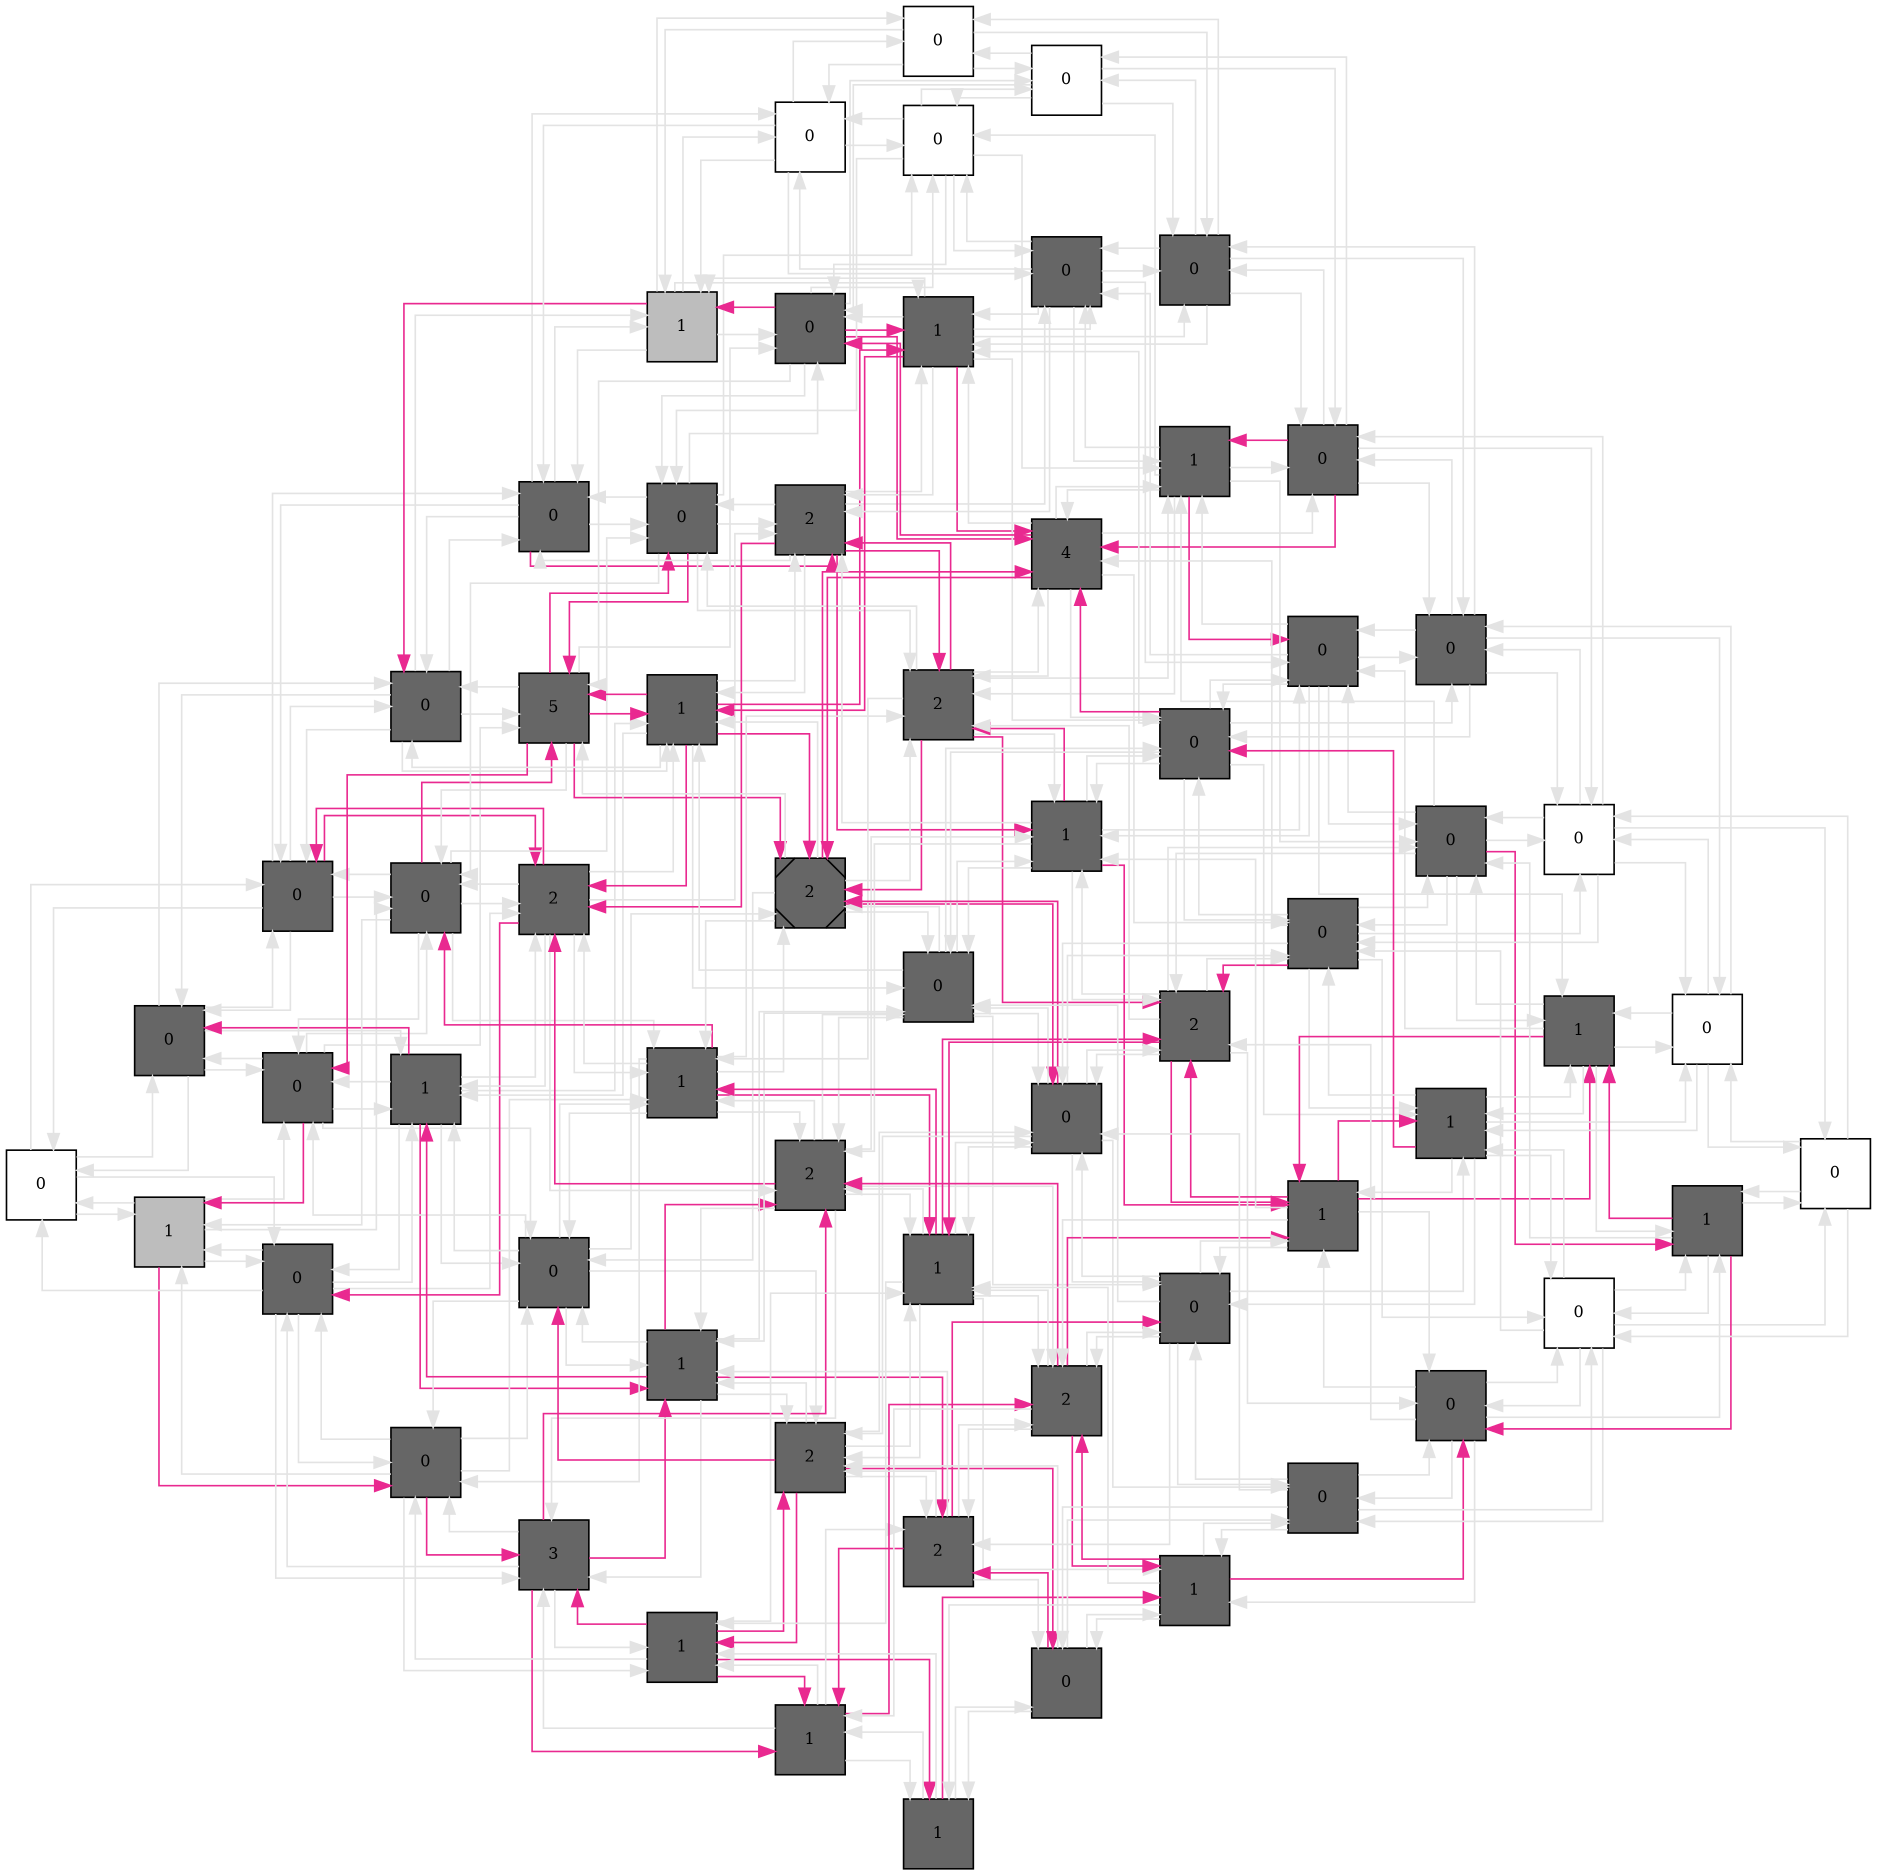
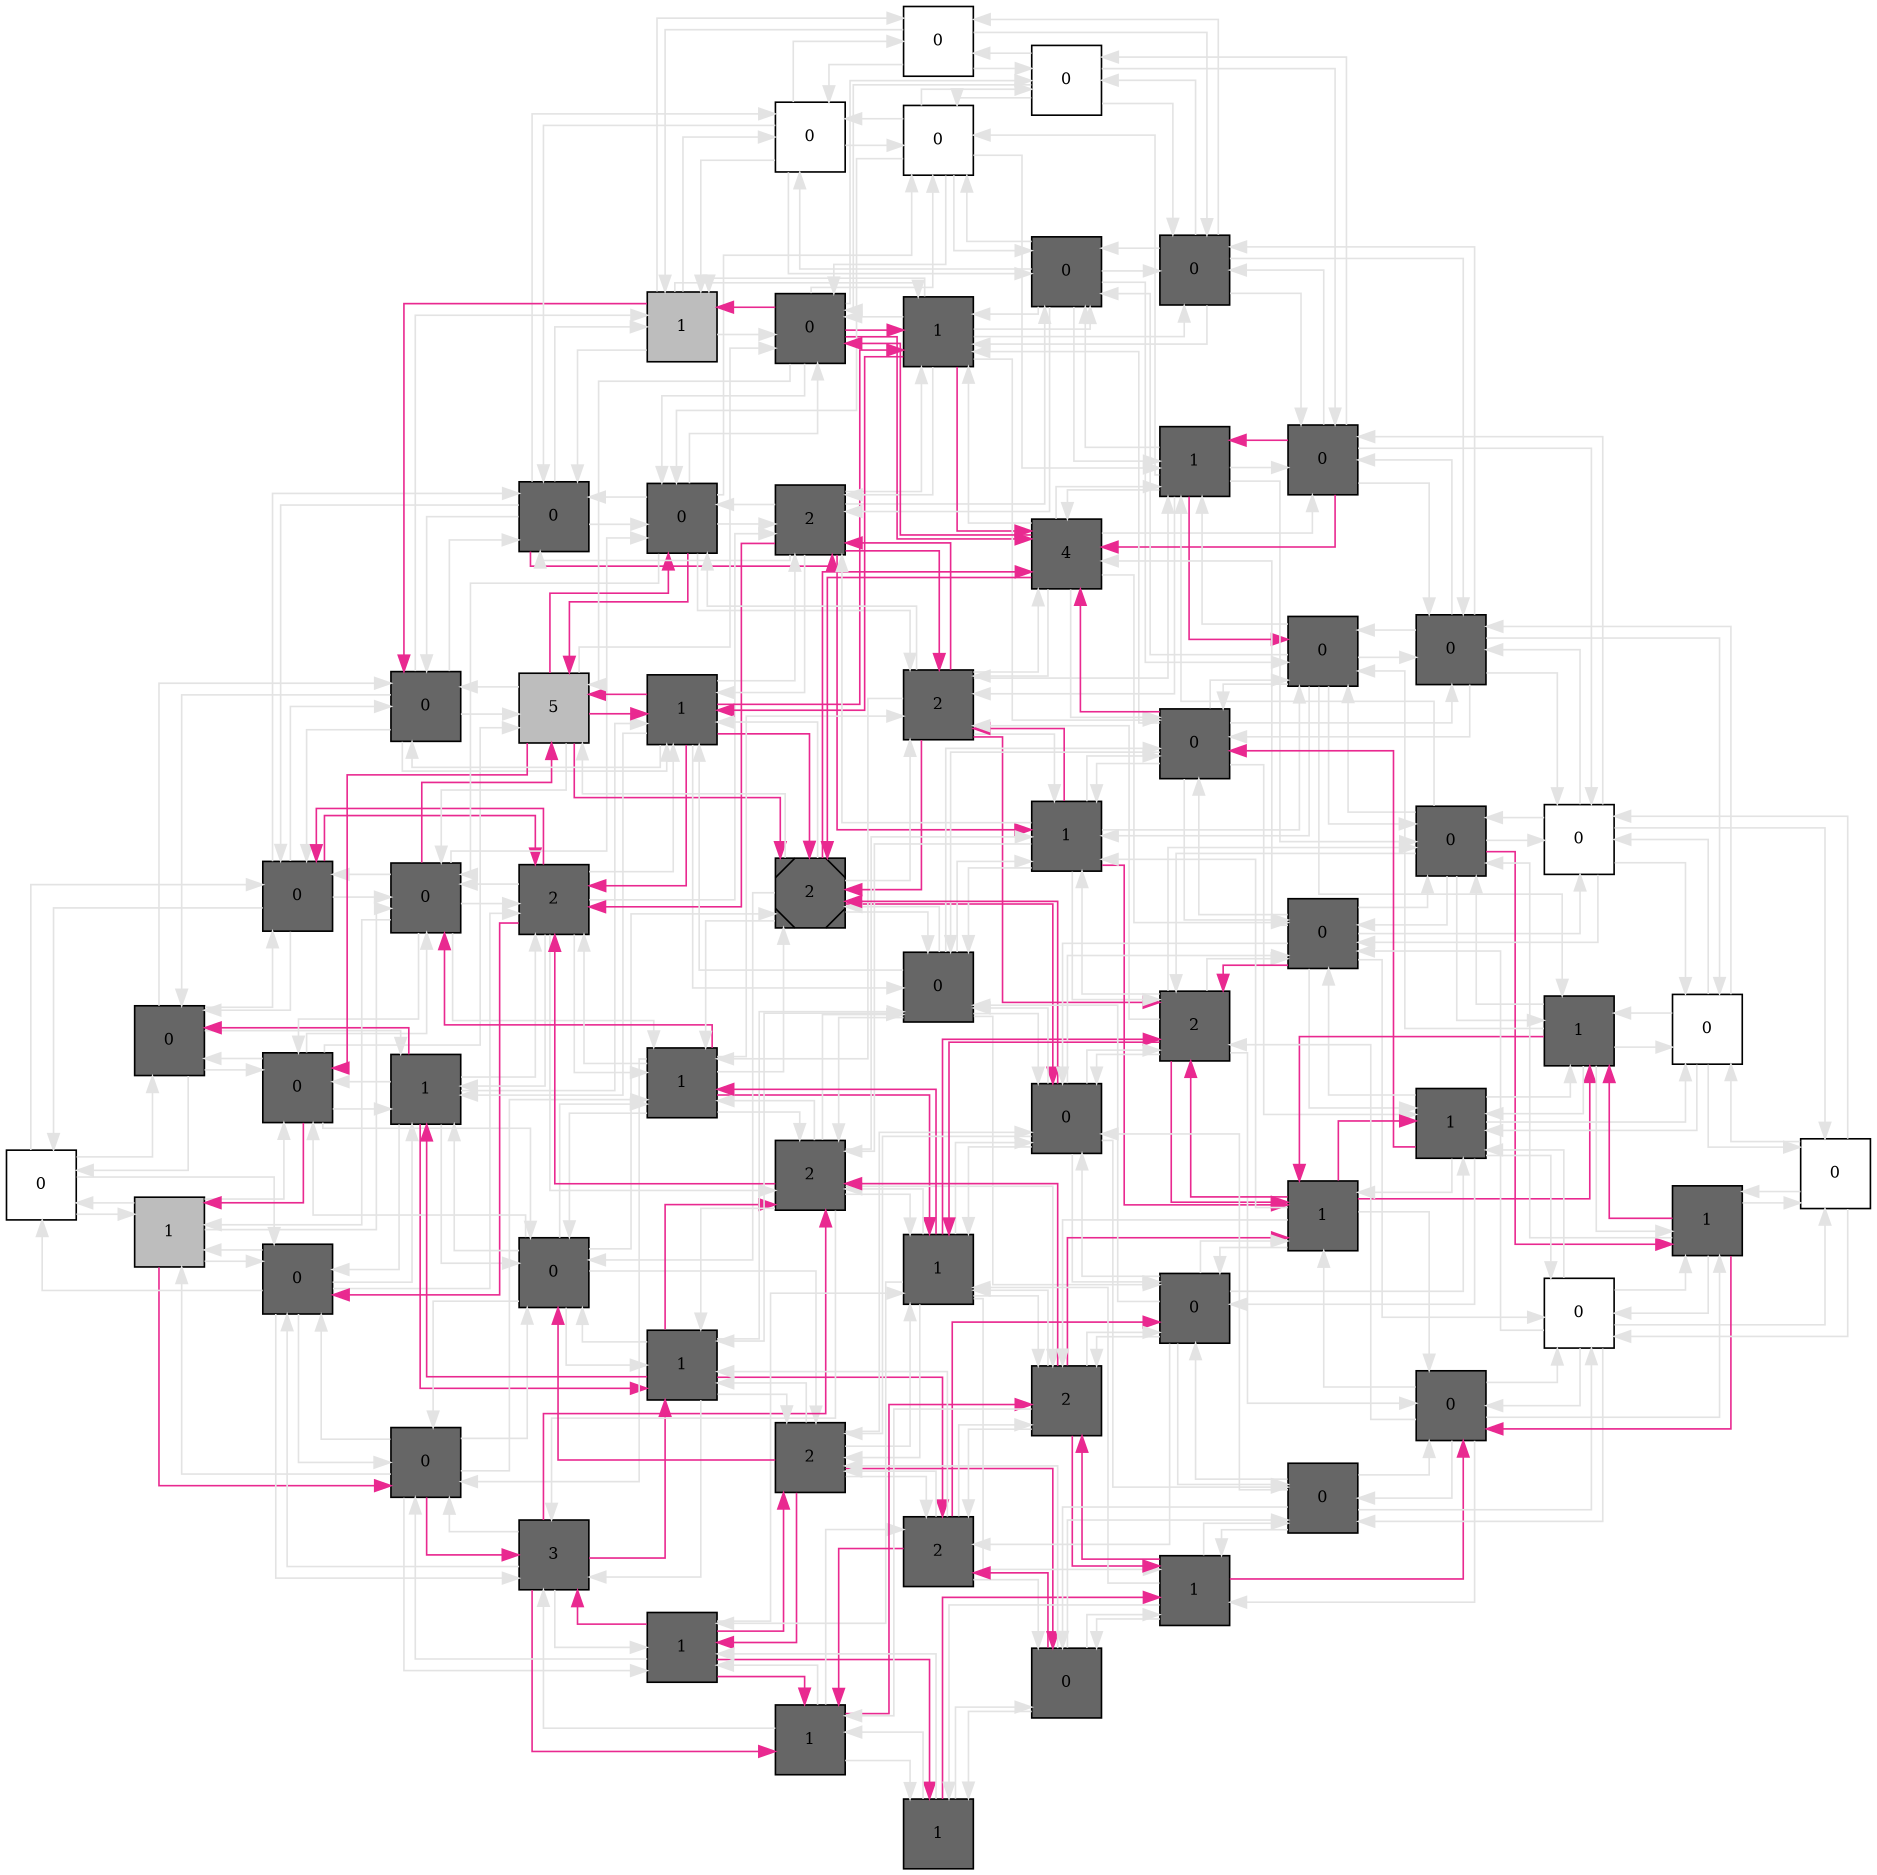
(554, 708) -> (554, 708)
